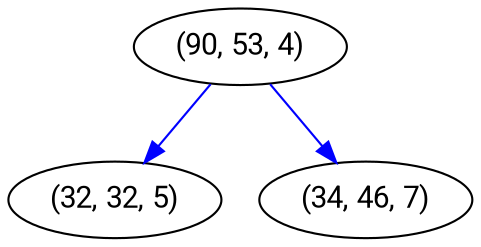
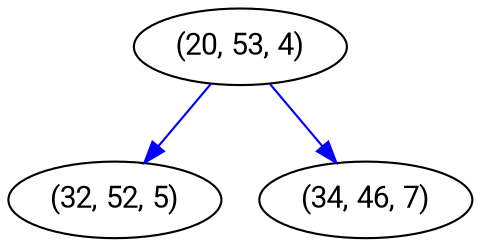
(240, 47) -> (240, 47)
(115, 200) -> (115, 200)
